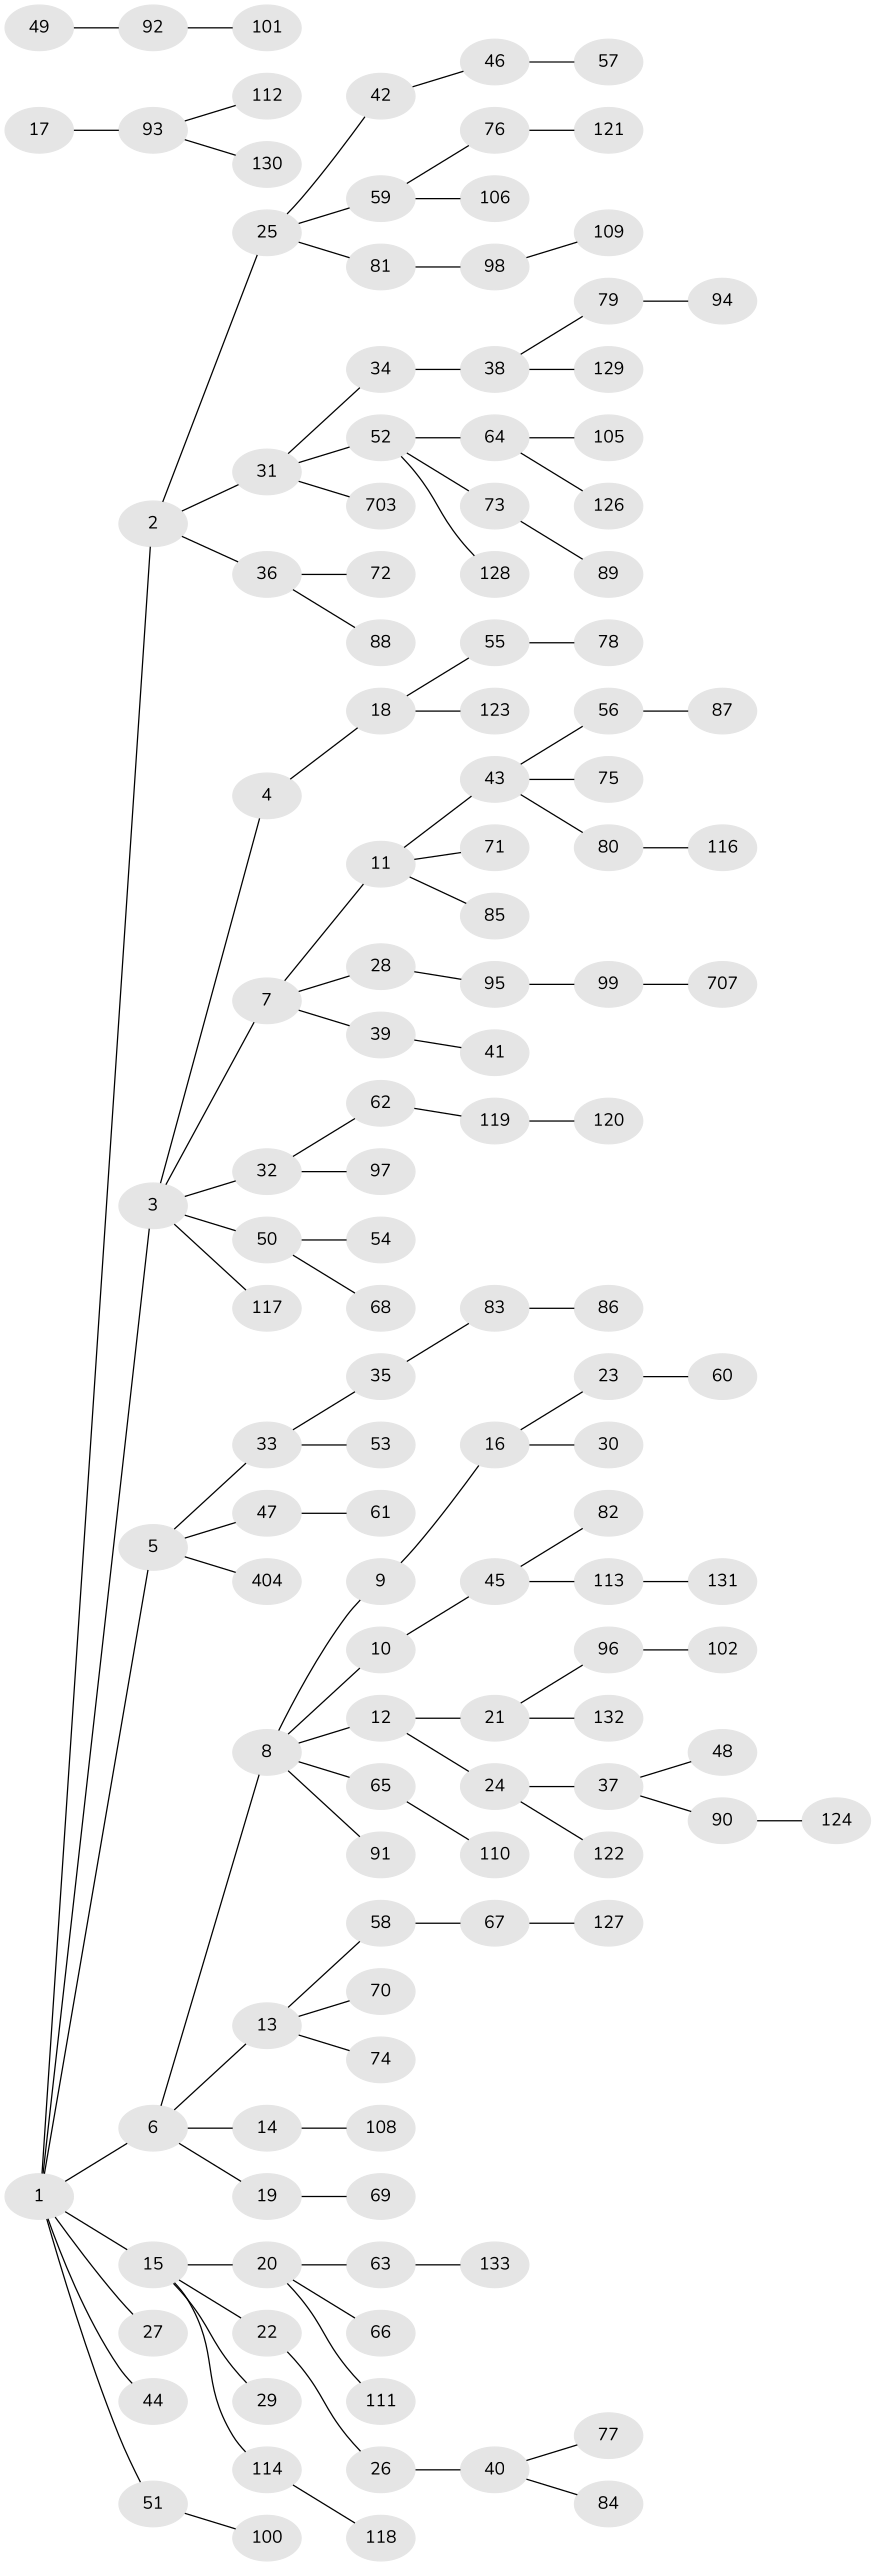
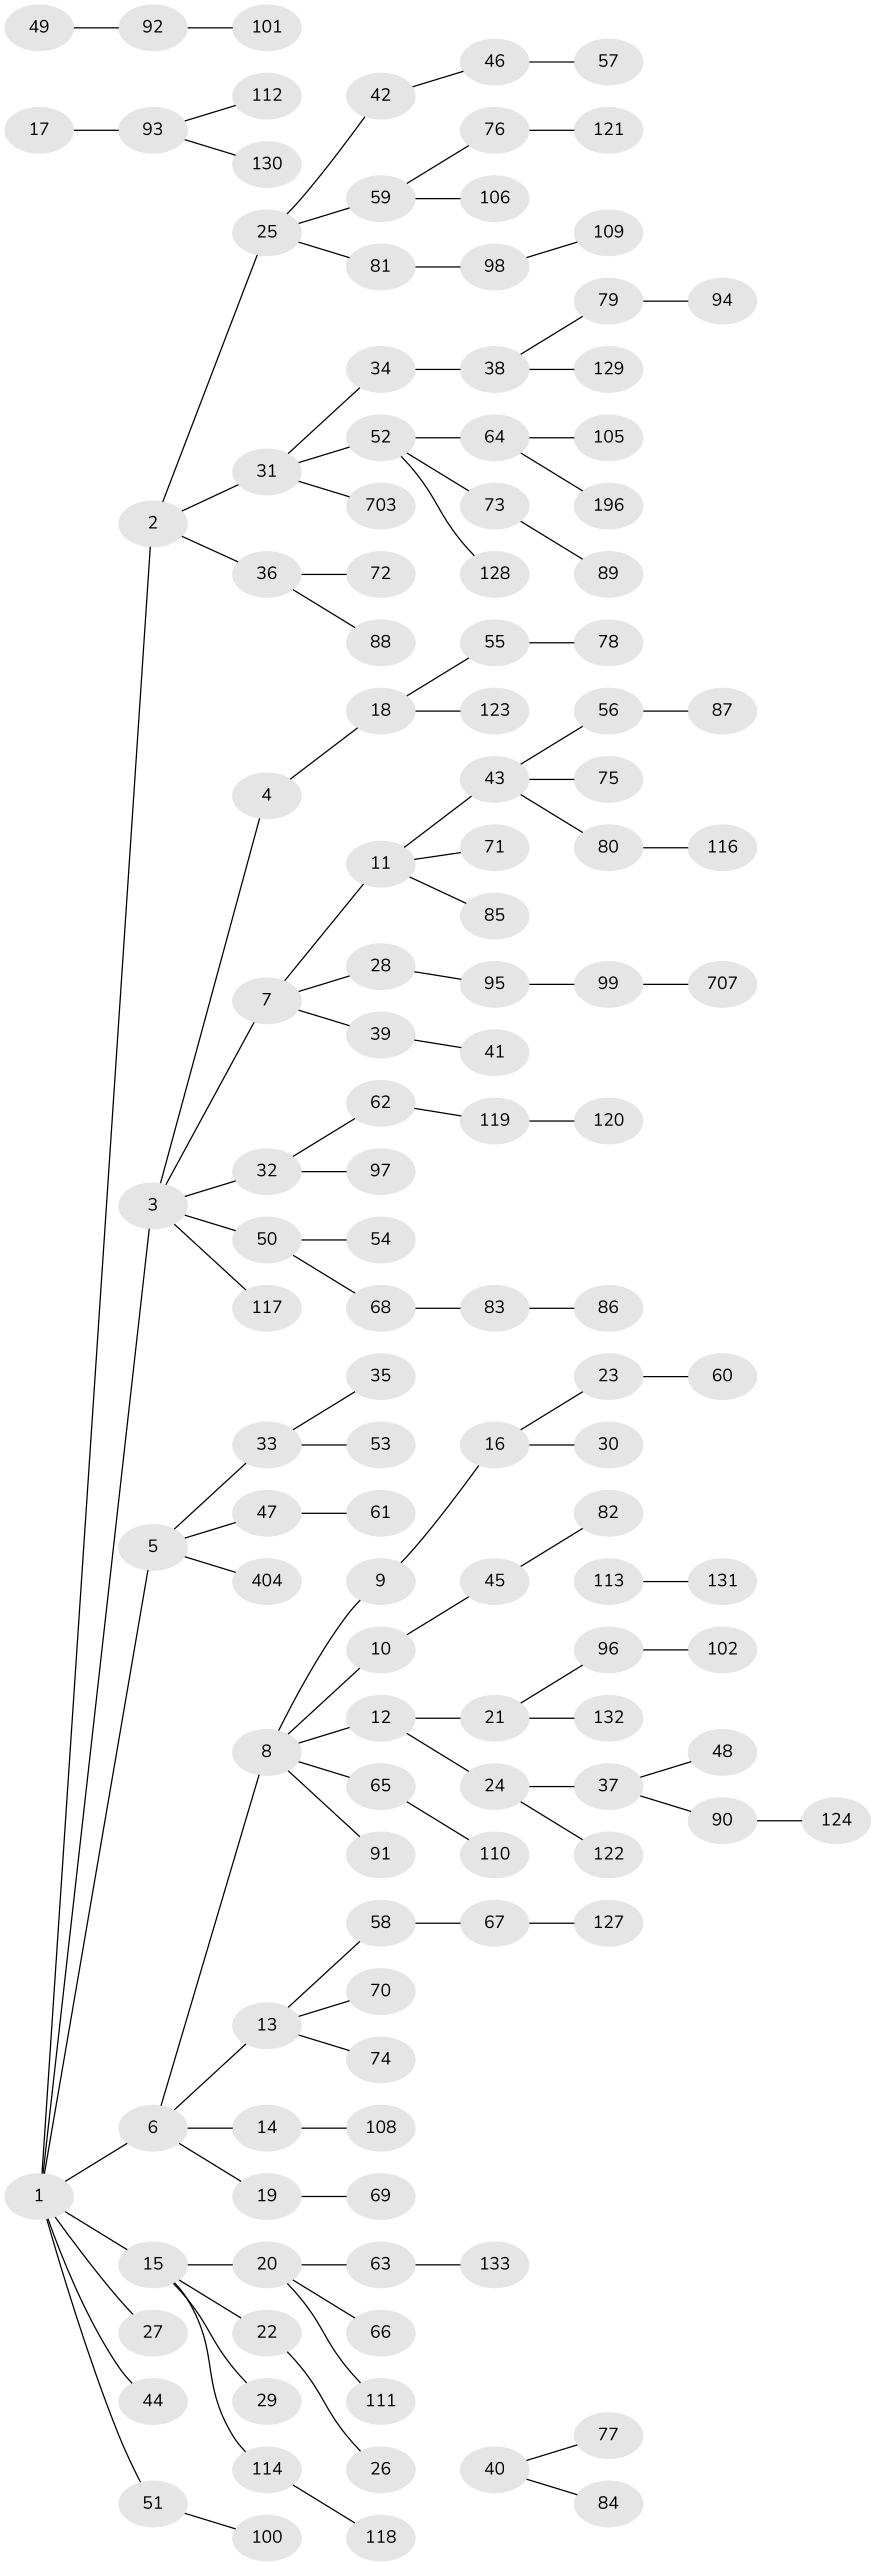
(609, 506) -> (609, 506)
(438, 1342) -> (438, 1308)
(552, 1582) -> none
(438, 2470) -> none
